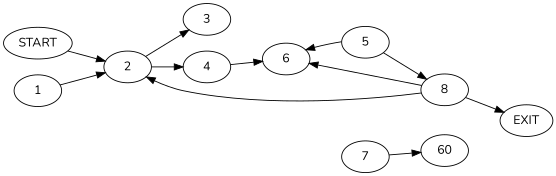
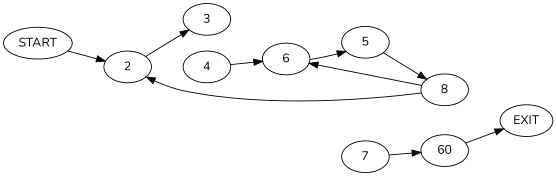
(328, 44) -> (324, 57)
(163, 67) -> none
(38, 91) -> none
(481, 103) -> (481, 137)
